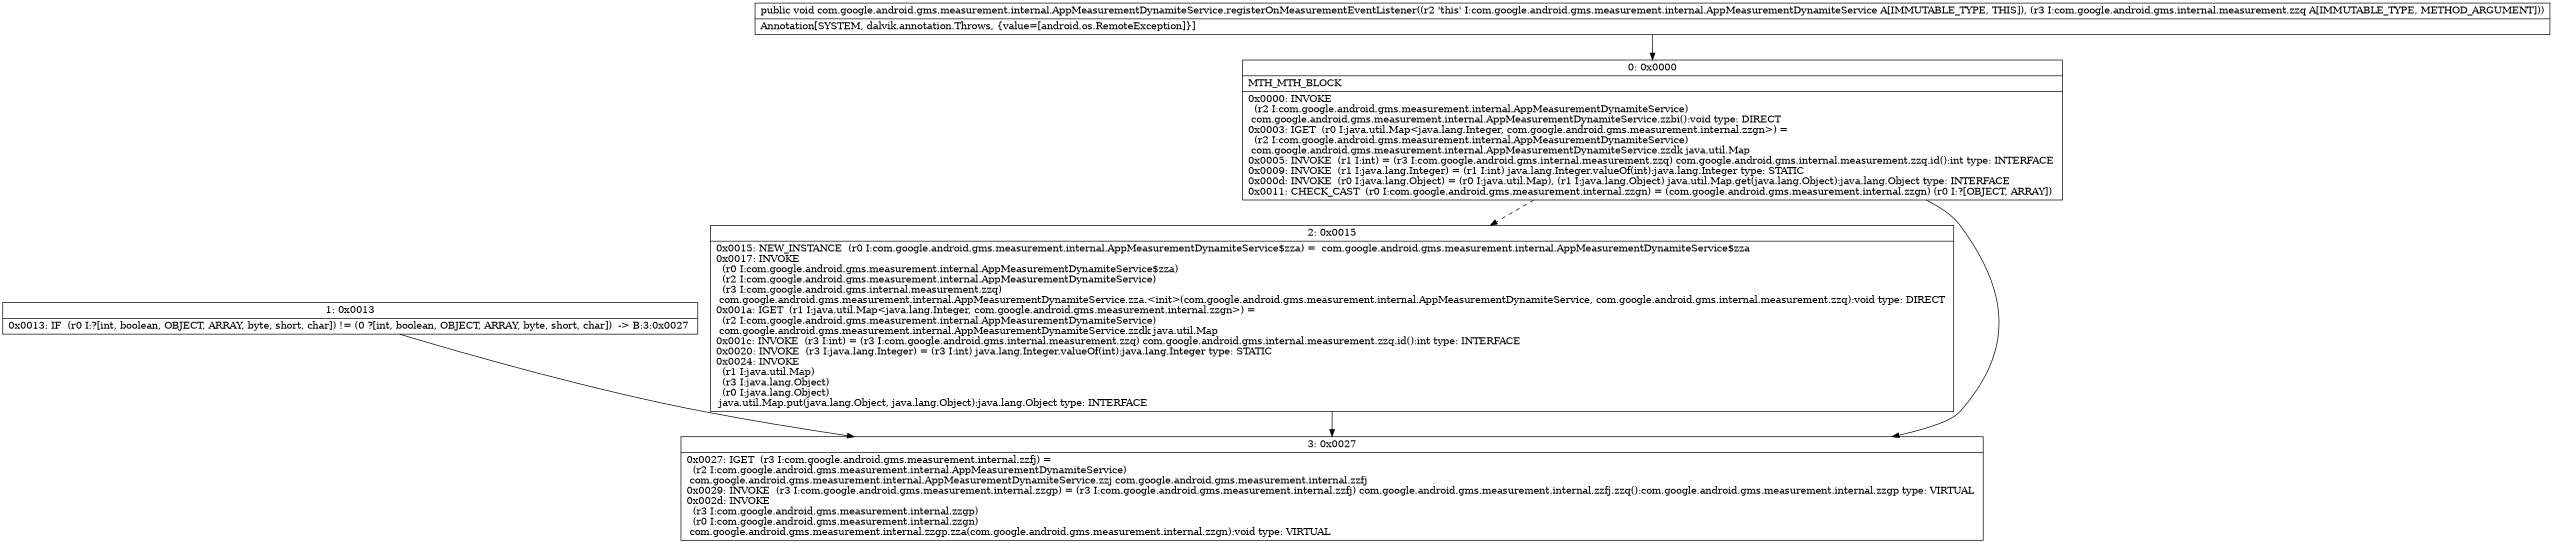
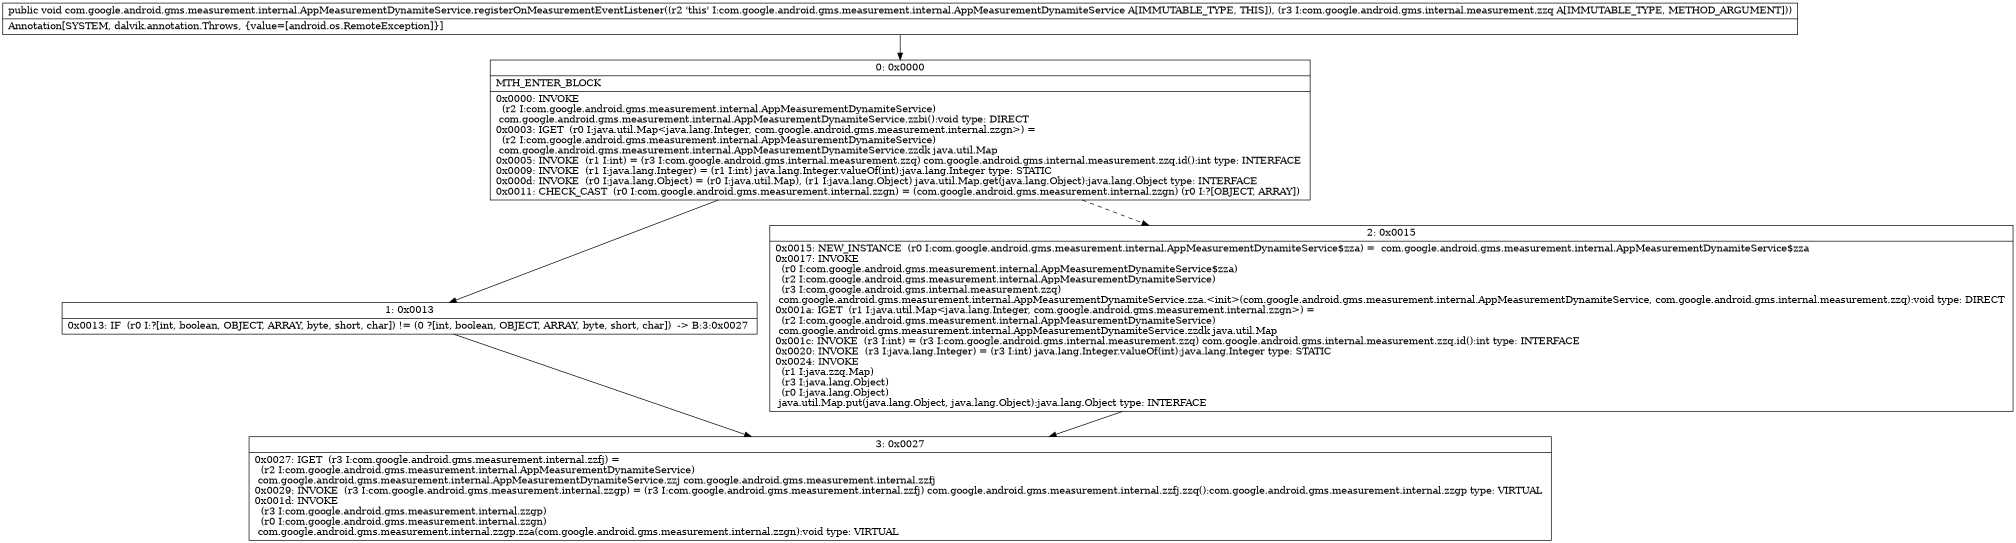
(1295, 83) -> (549, 83)
(1998, 331) -> (587, 250)
(765, 372) -> (825, 372)
(731, 501) -> (299, 501)
